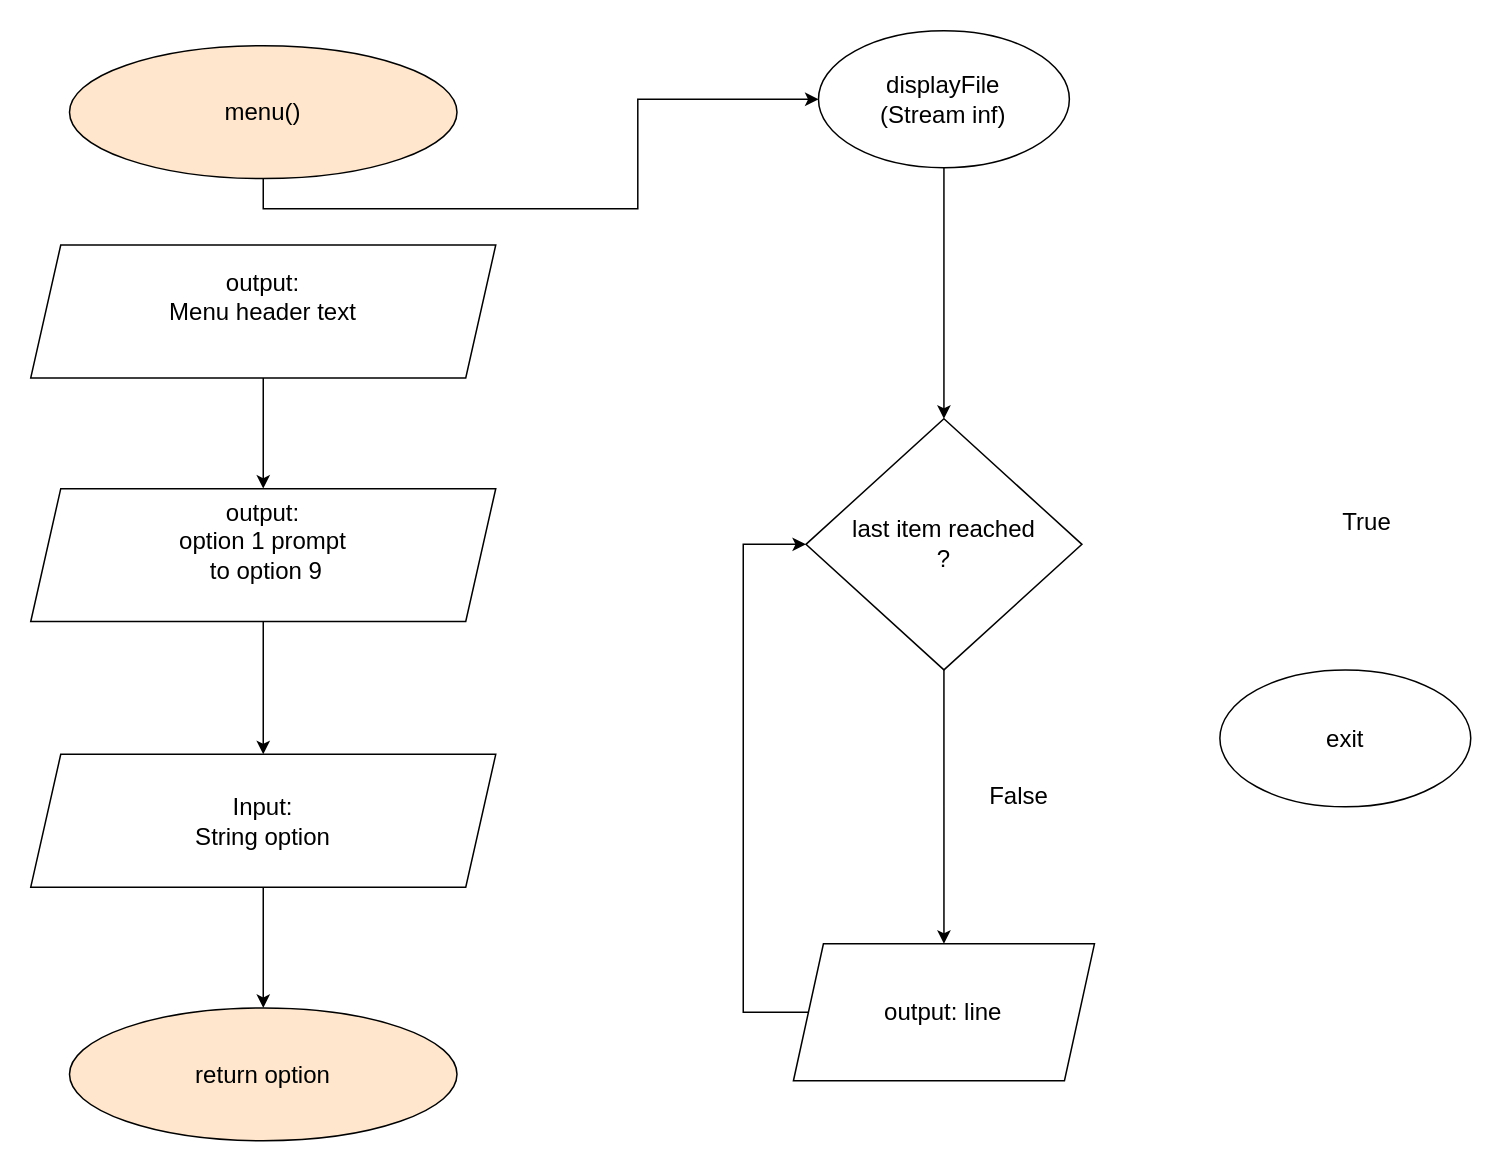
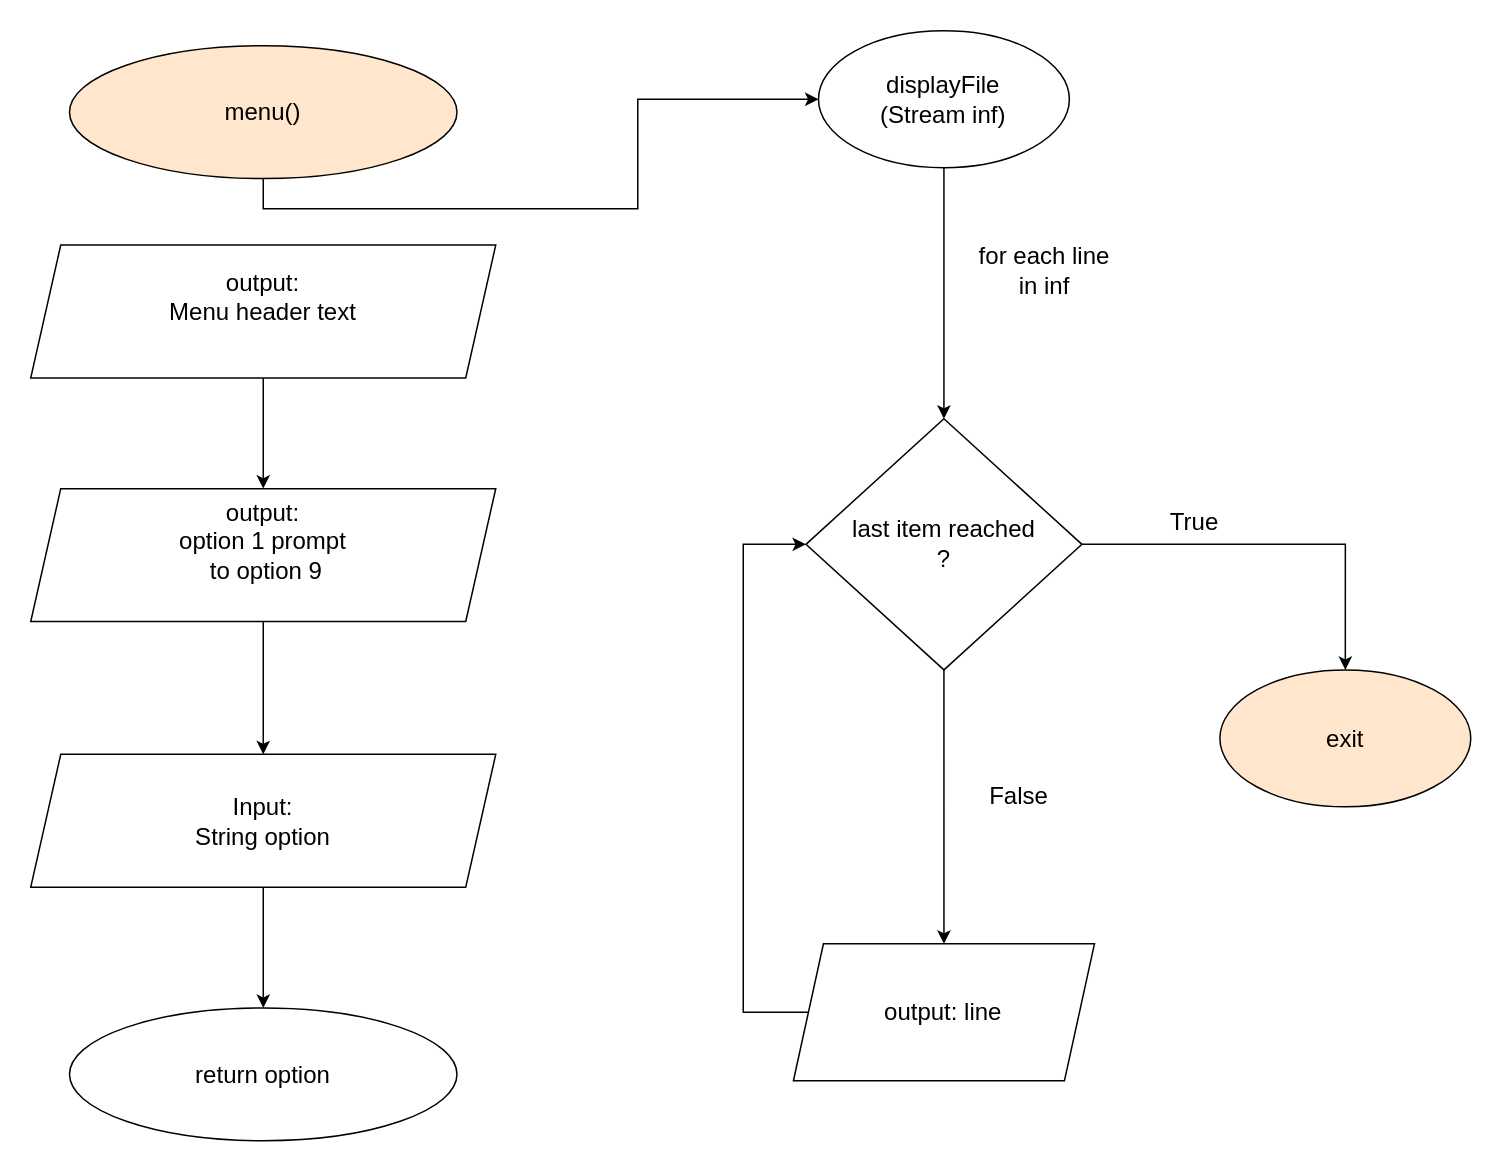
none -> (1044, 270)
(1367, 522) -> (1195, 522)
none -> (1271, 544)
(1345, 738) -> (1345, 738)
(263, 1074) -> (263, 1074)
